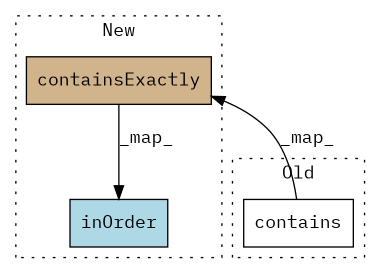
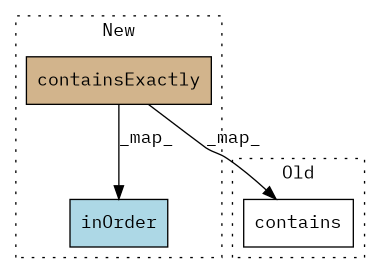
(276, 139) -> (207, 148)
